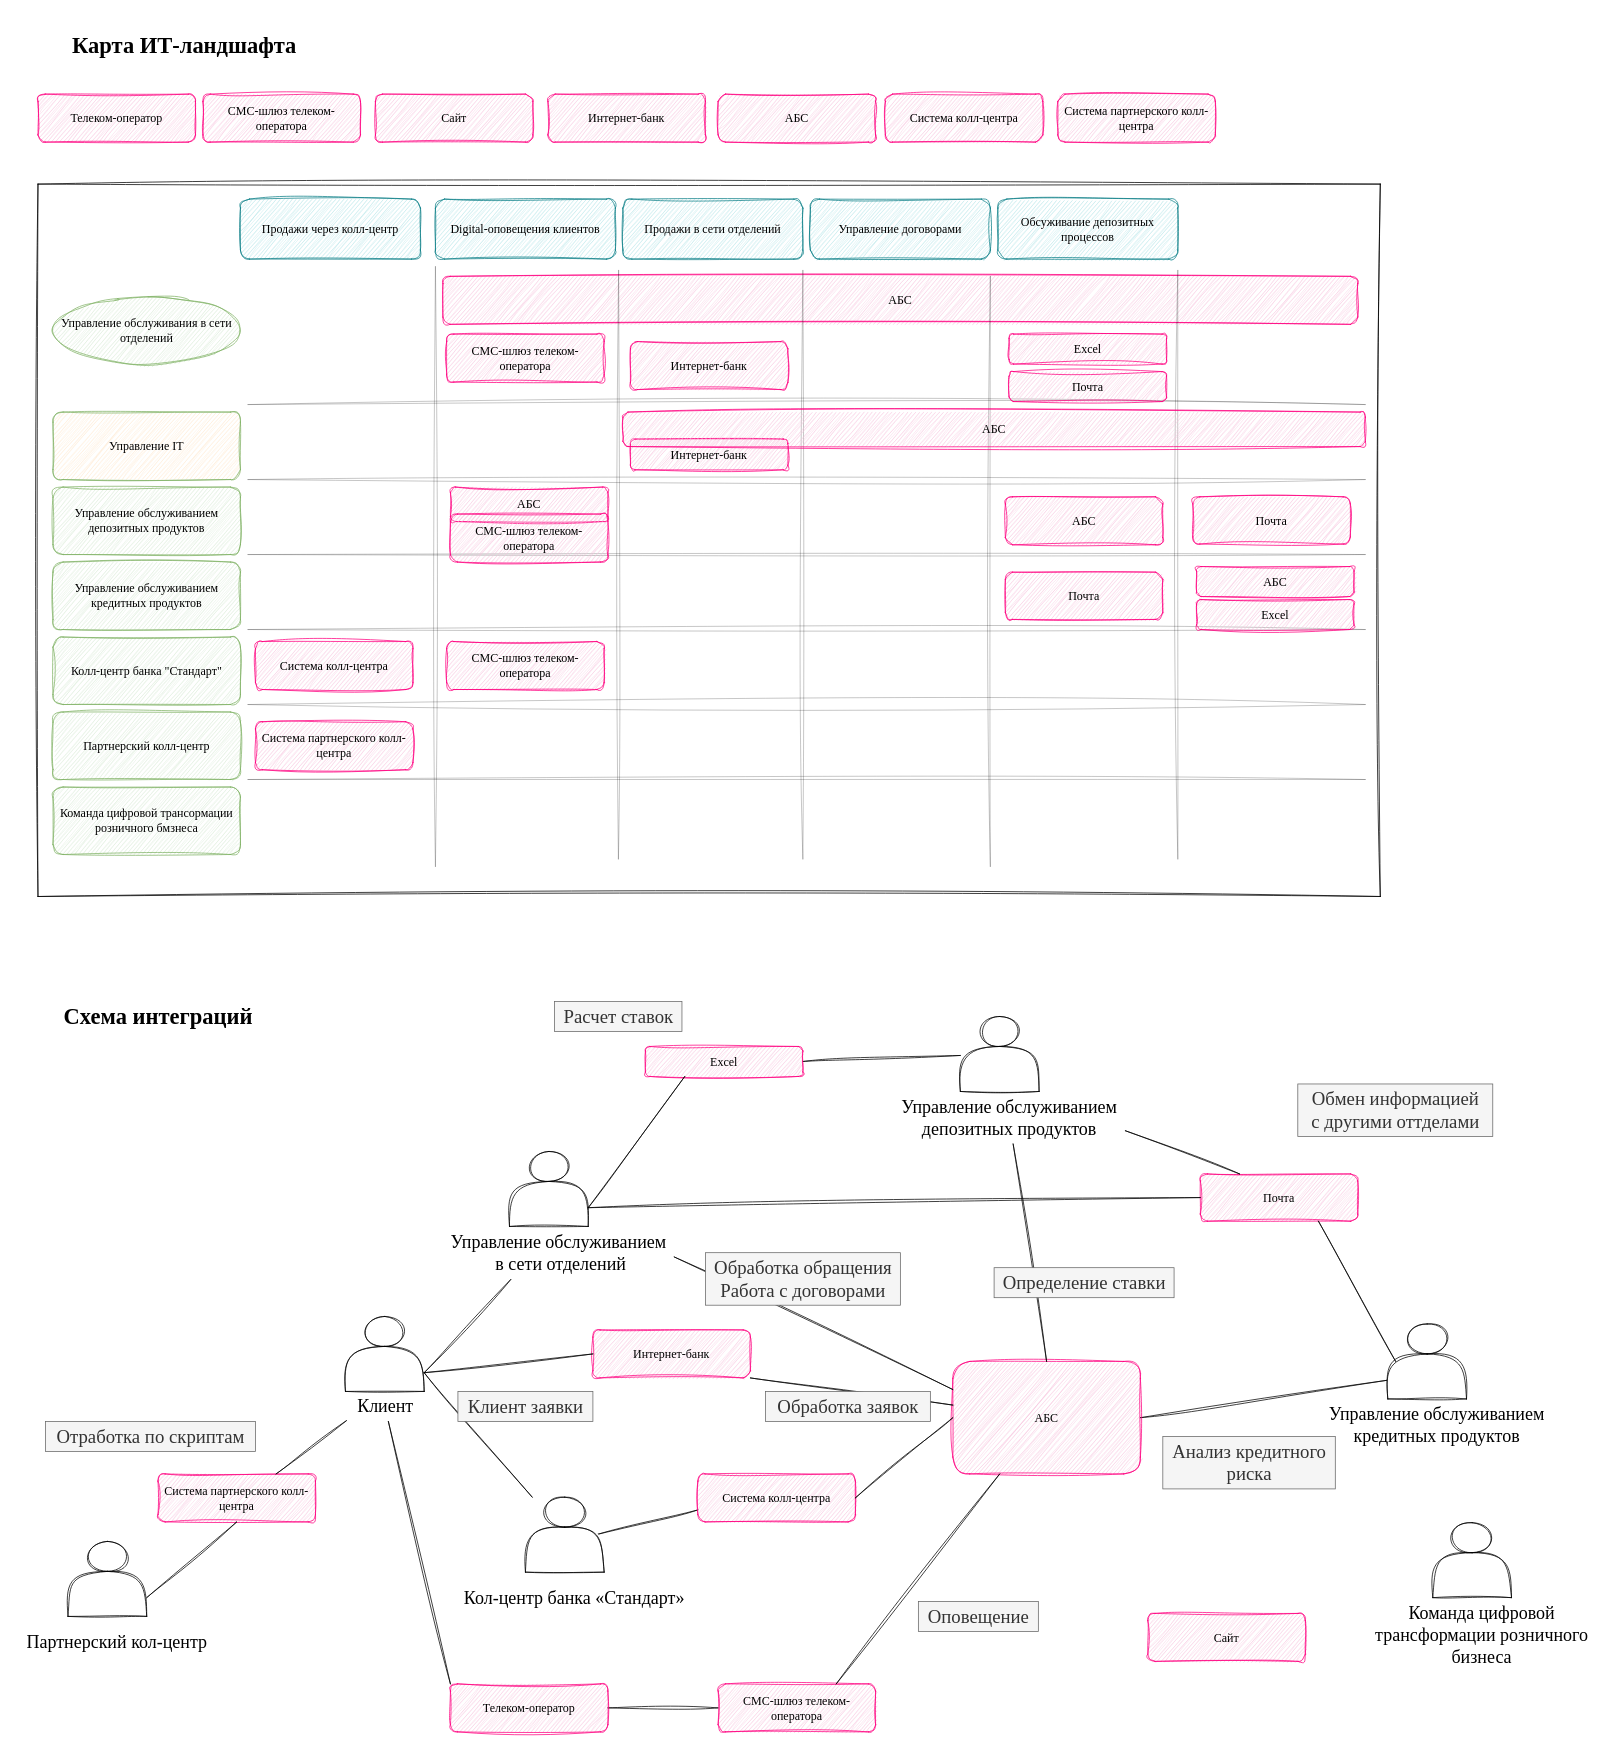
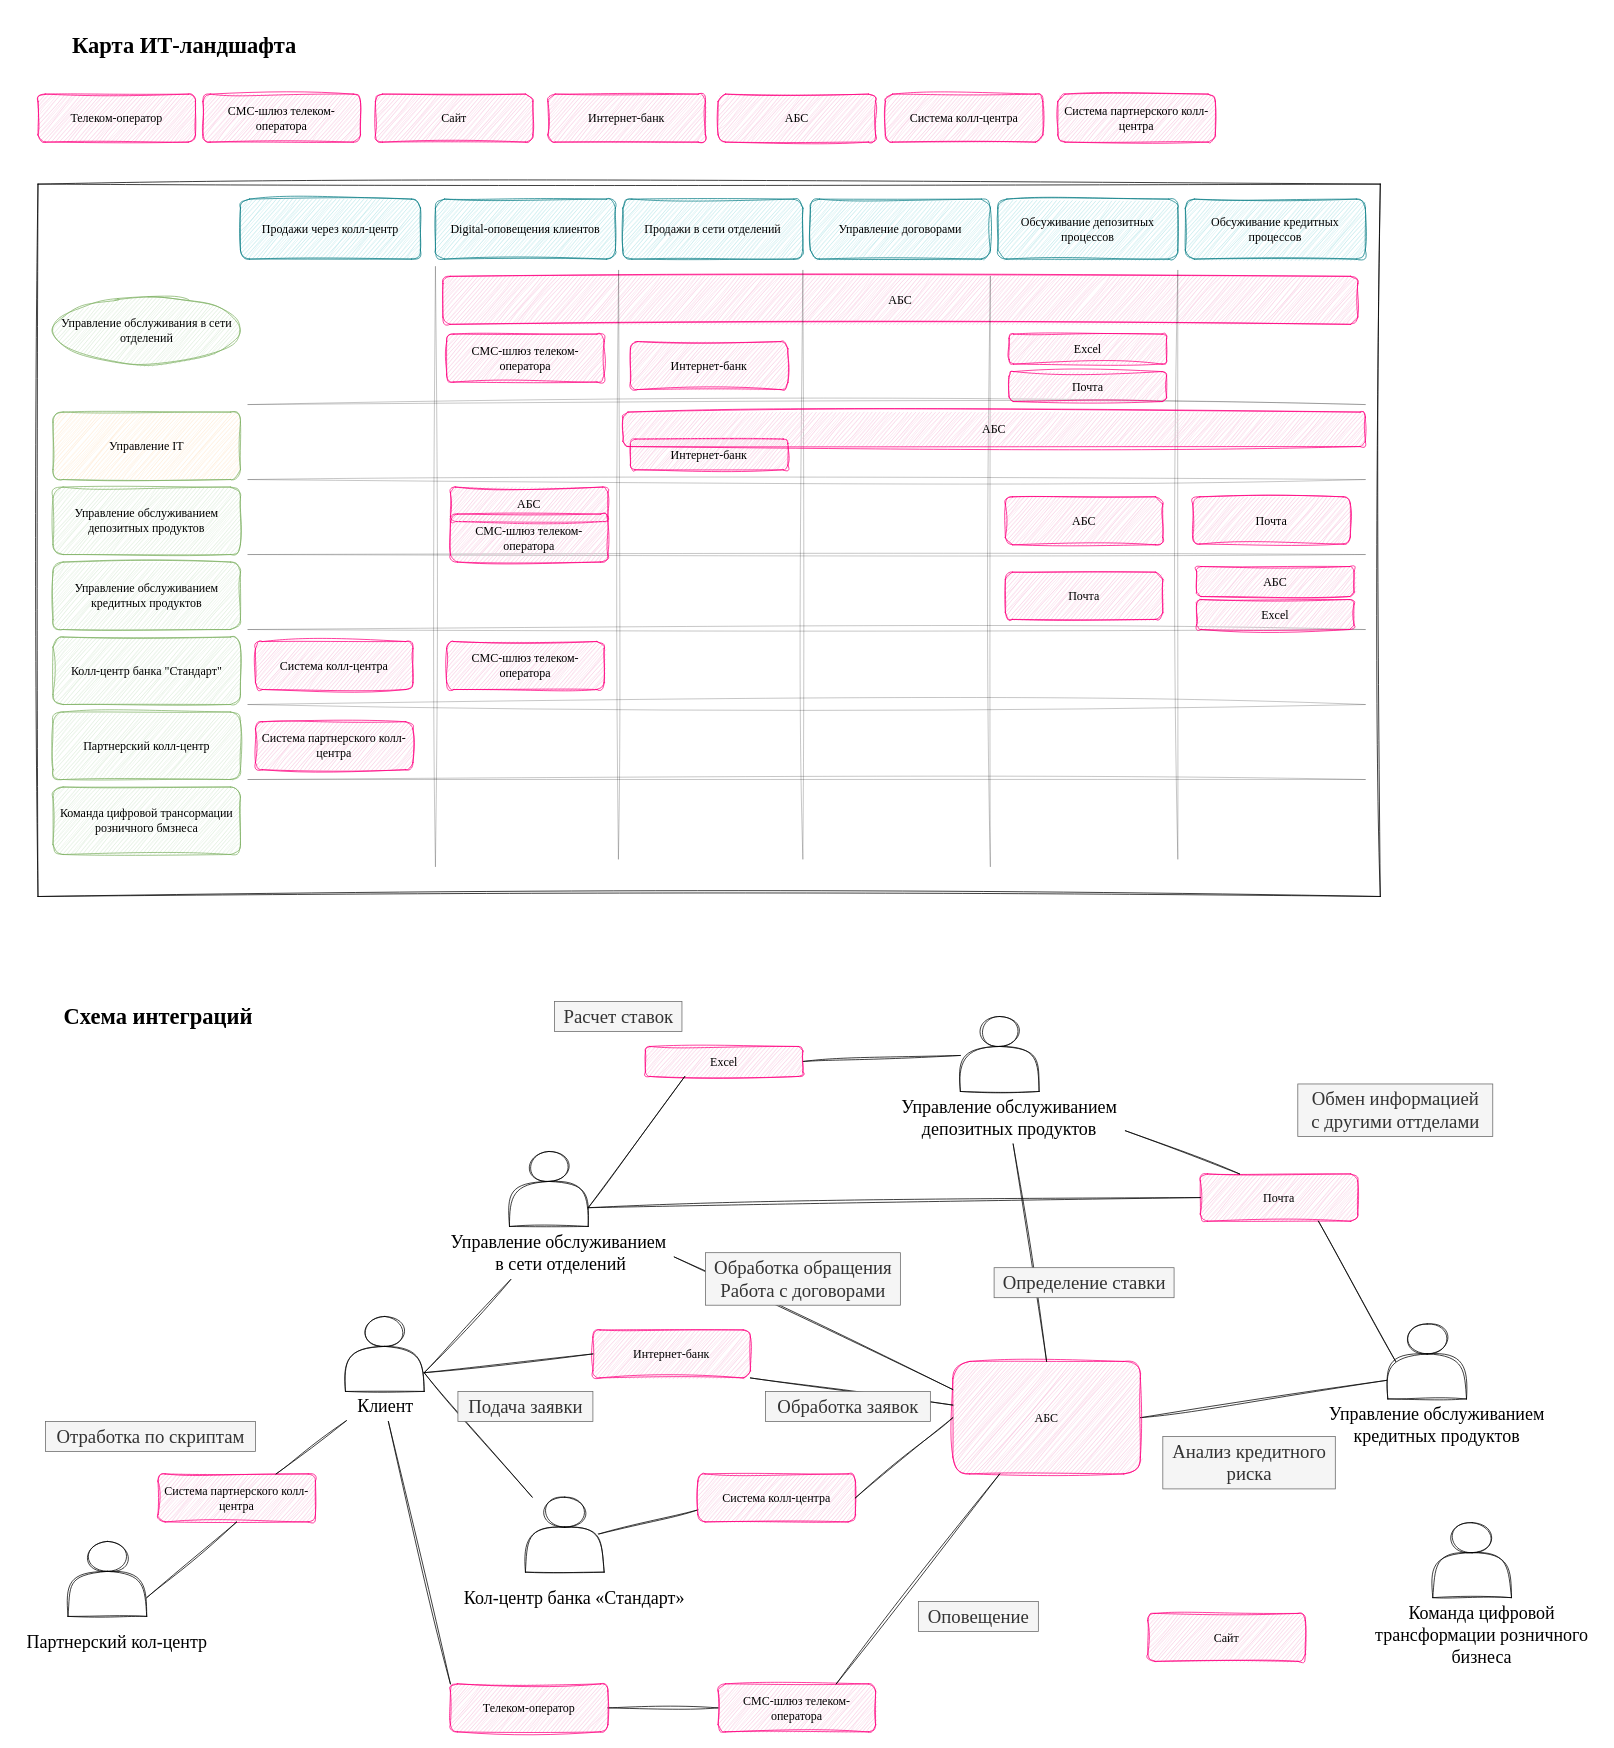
none -> (1275, 229)
(526, 1407) -> (526, 1407)
